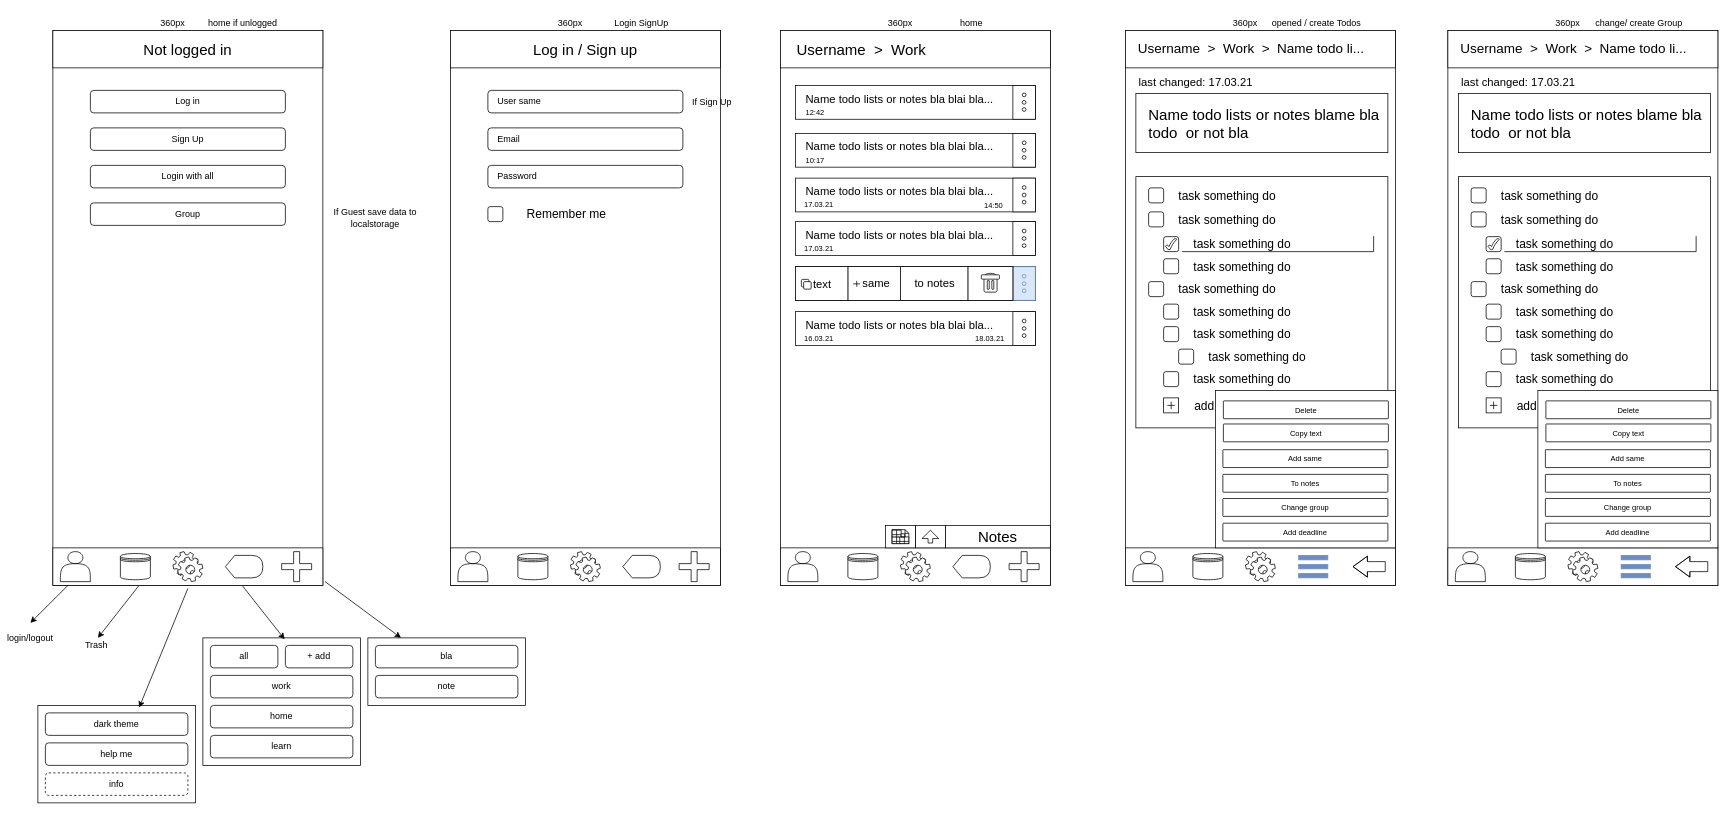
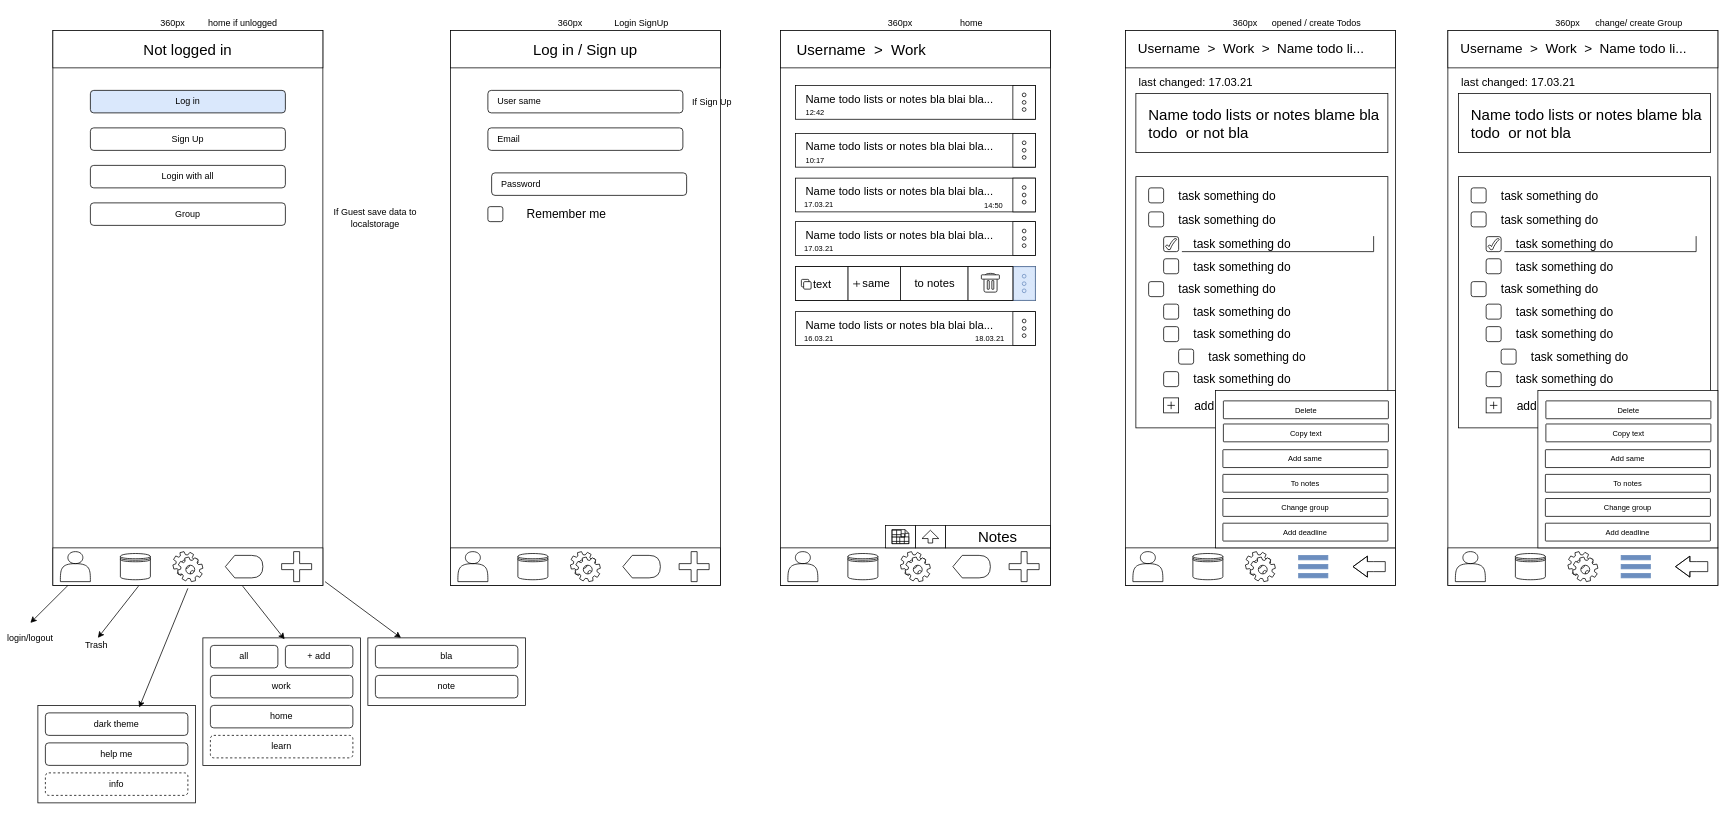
(188, 102) -> (188, 102)
(585, 177) -> (589, 184)
(282, 747) -> (282, 747)
